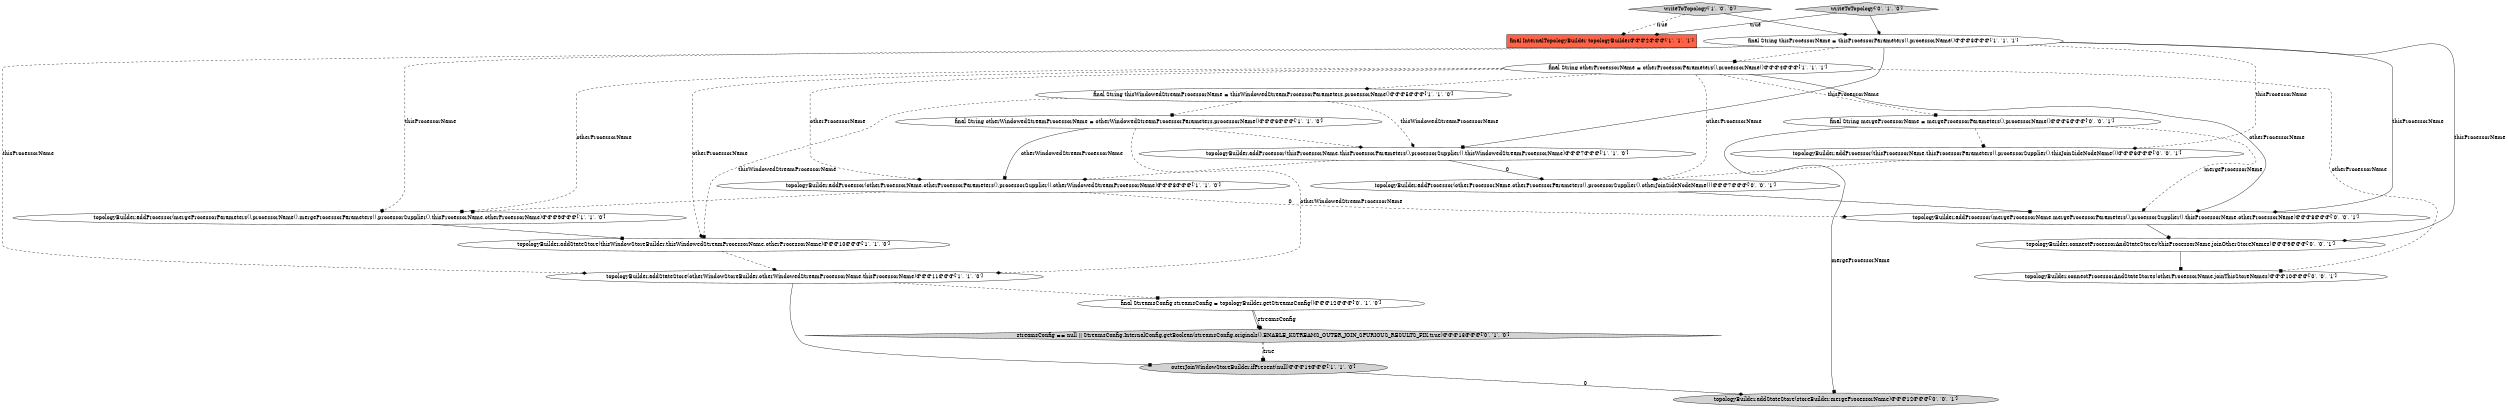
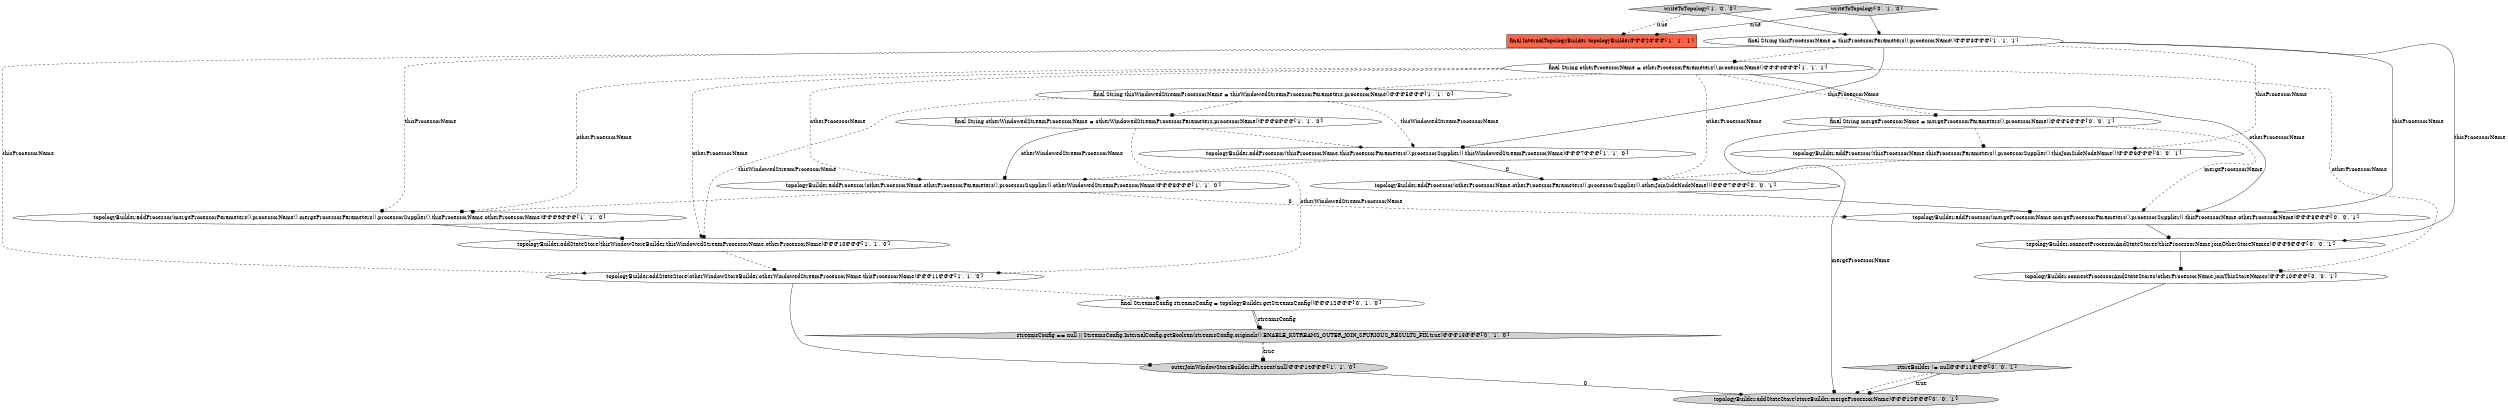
none -> (1957, 368)
